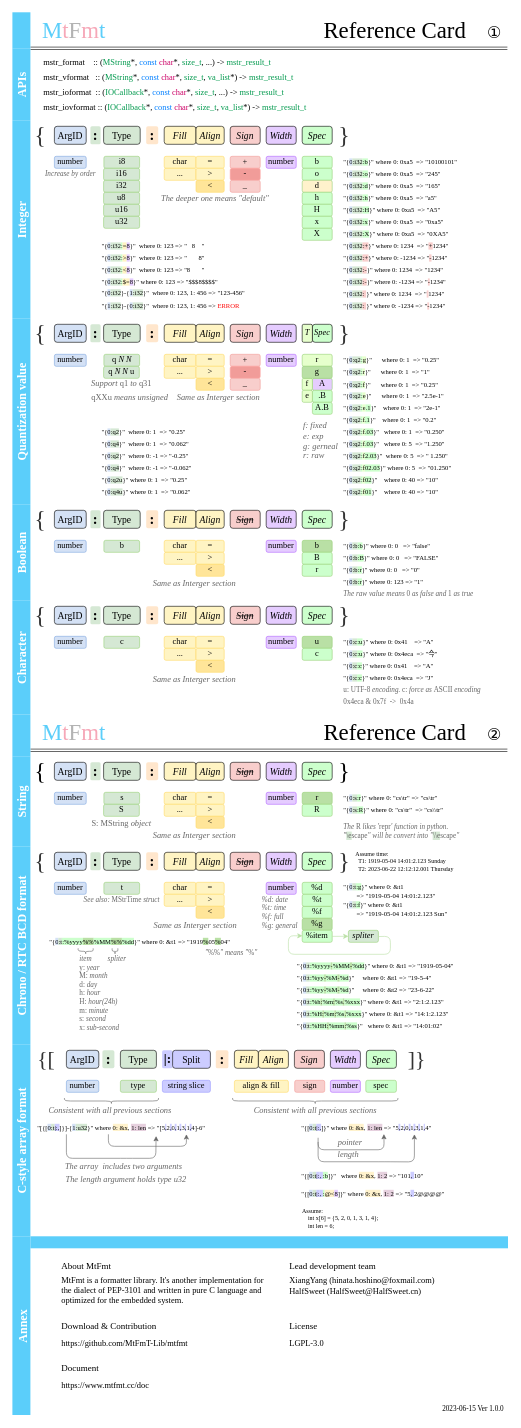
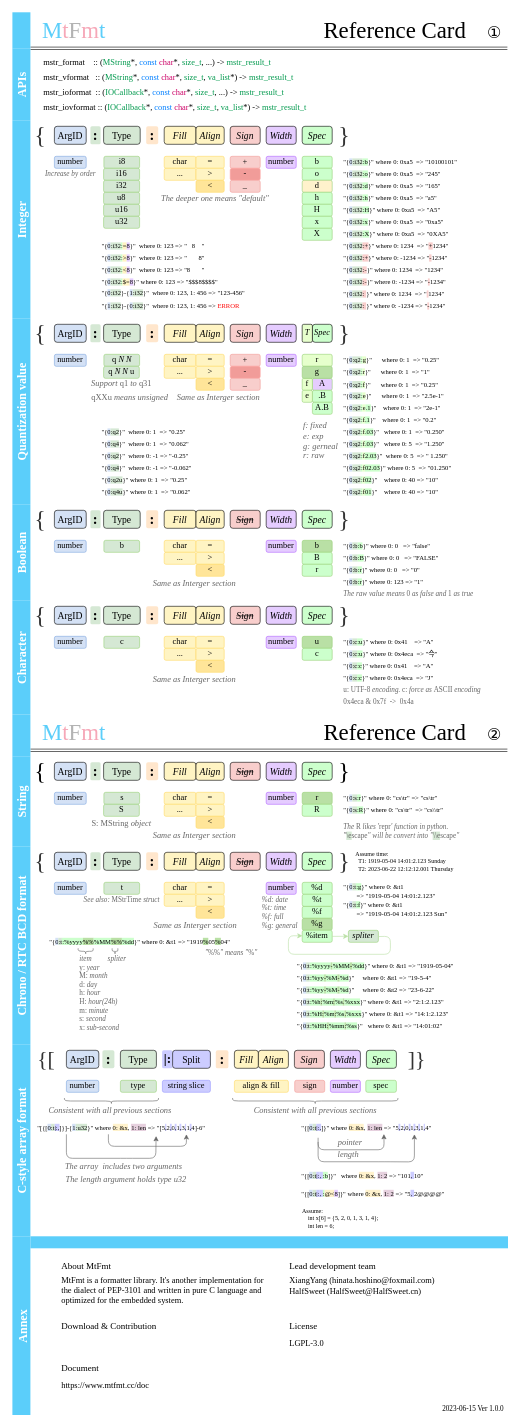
(165, 1344) -> none
